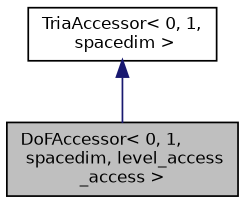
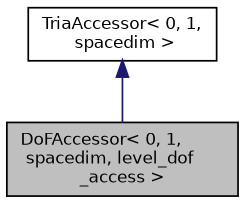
(122, 159) -> (122, 159)
